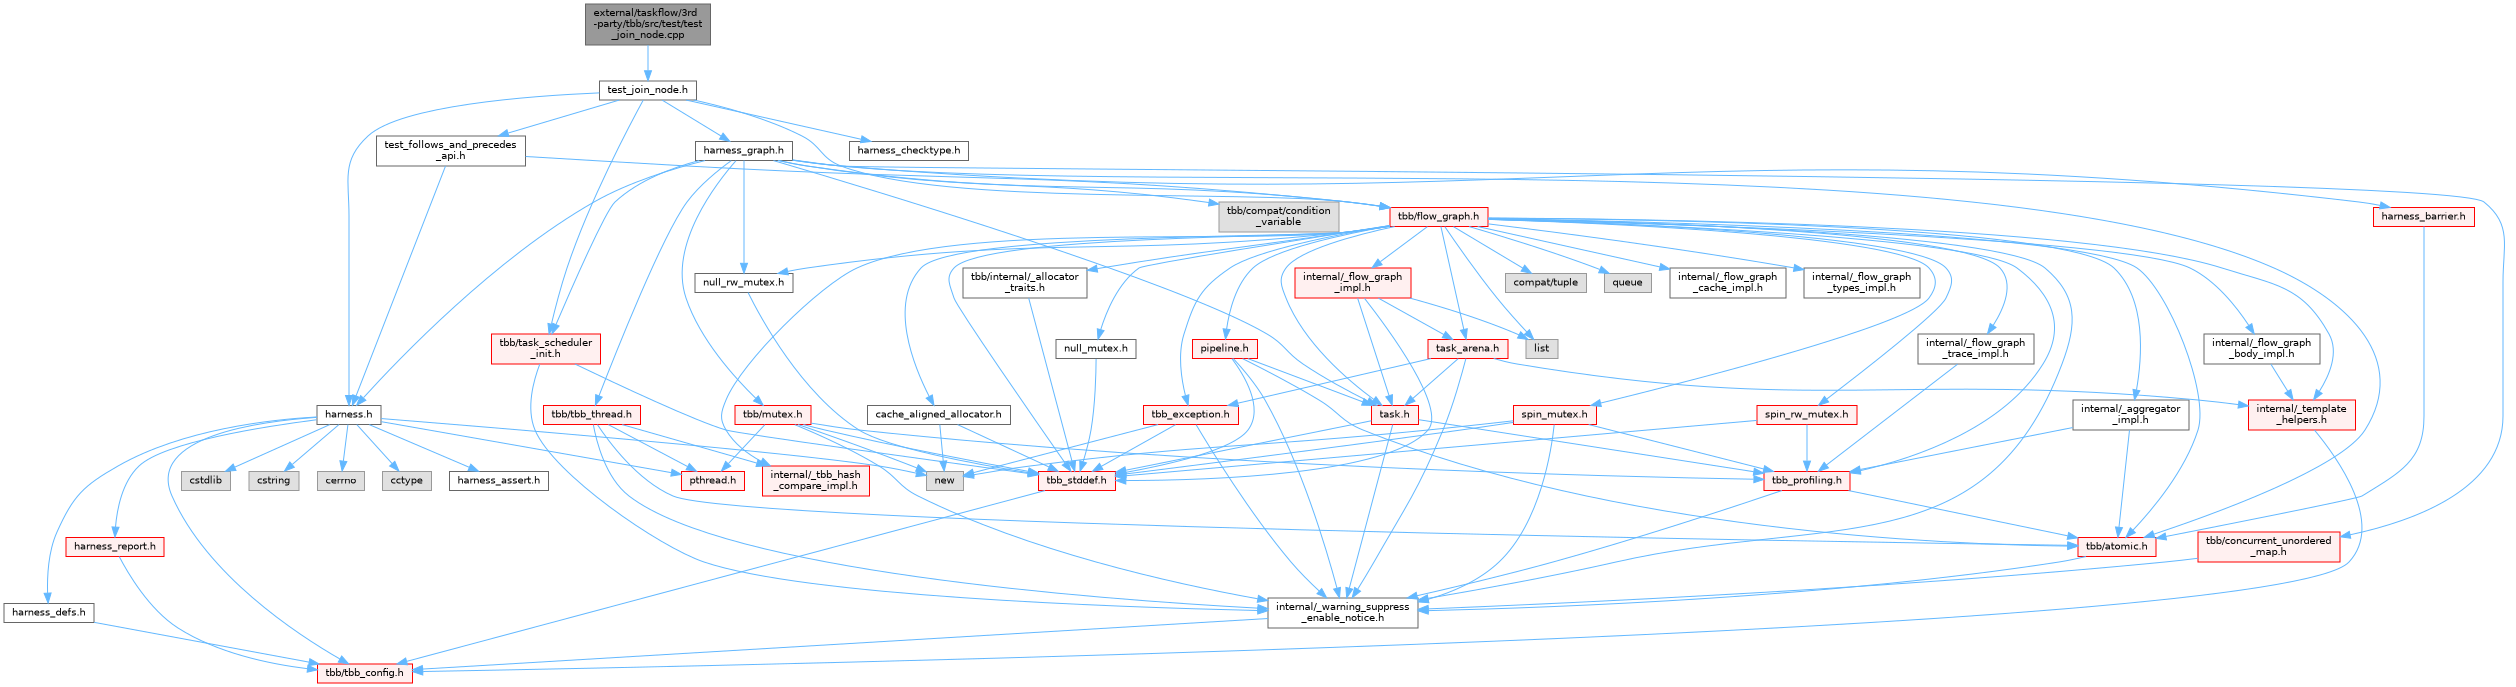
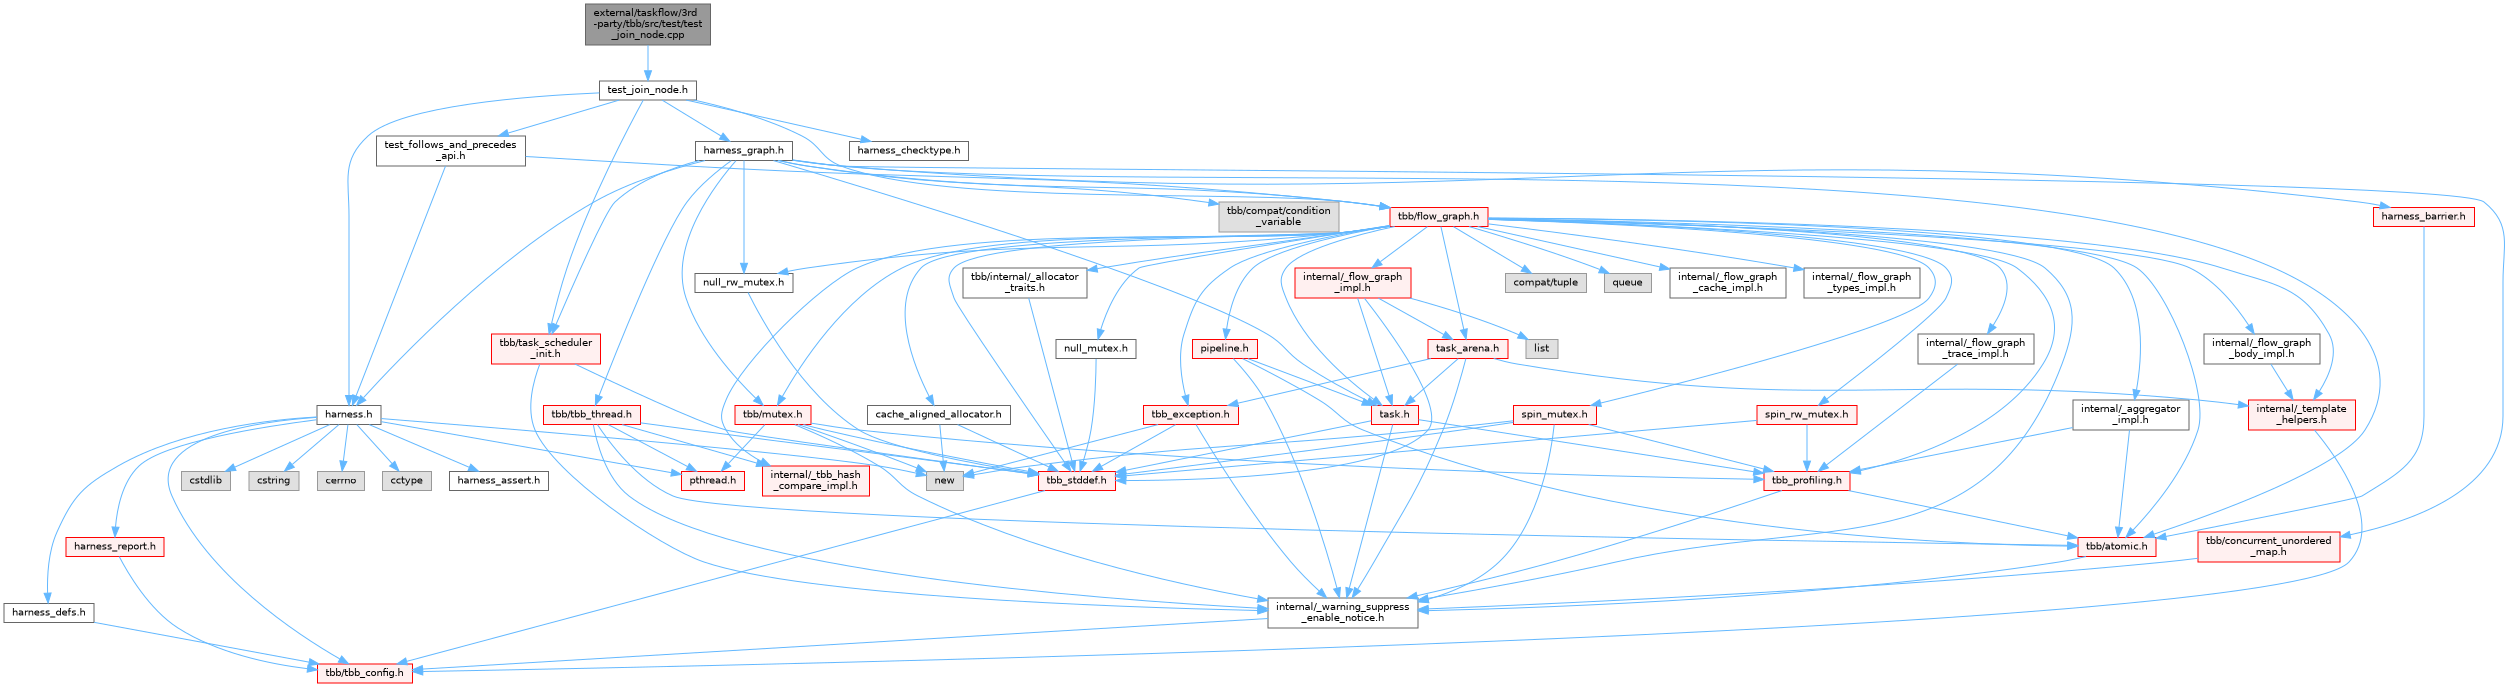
(1484, 281) -> (908, 266)
(1240, 437) -> (834, 448)
